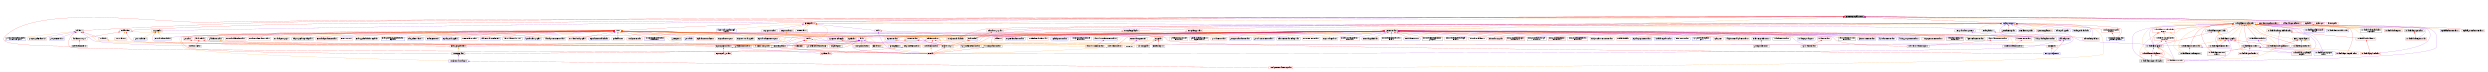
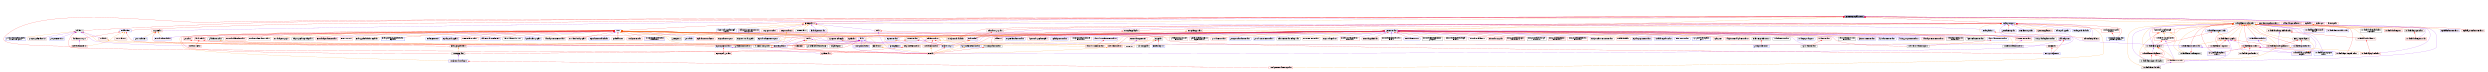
none -> (749, 31)
none -> (818, 31)
(1965, 31) -> none
(2164, 31) -> (2164, 31)
(341, 34) -> (102, 43)
(415, 39) -> none
(1038, 39) -> (1038, 39)
(1516, 39) -> (1516, 39)
(1933, 39) -> (1933, 39)
(2219, 46) -> (2219, 46)
(2311, 46) -> (2313, 45)
(2190, 51) -> (2191, 49)
(2217, 54) -> (2217, 54)
none -> (2151, 68)
